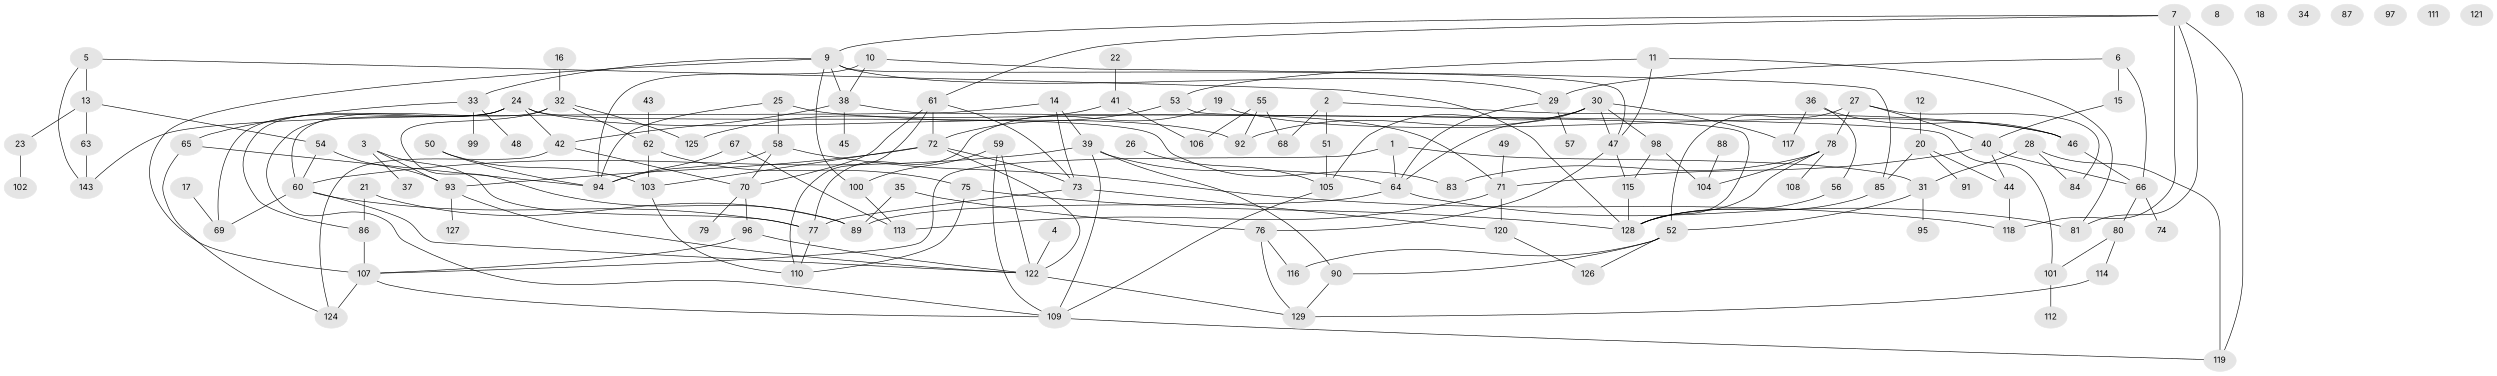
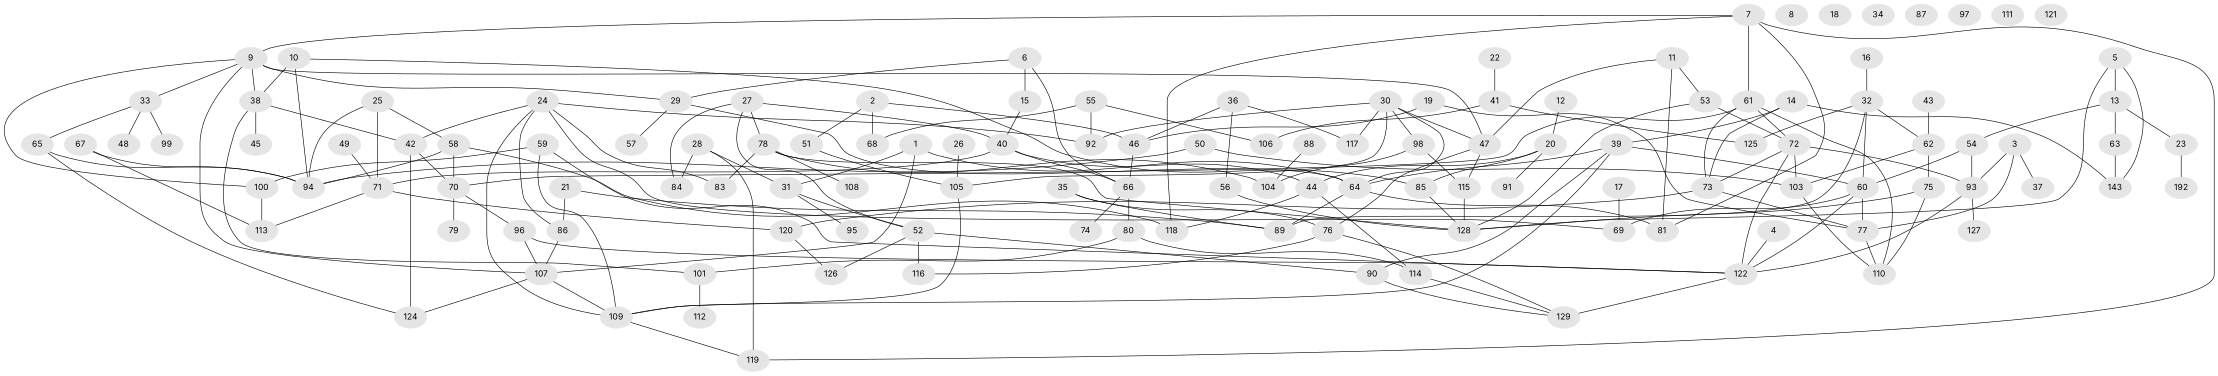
(20, 188) -> (2181, 188)
none -> (1364, 231)
